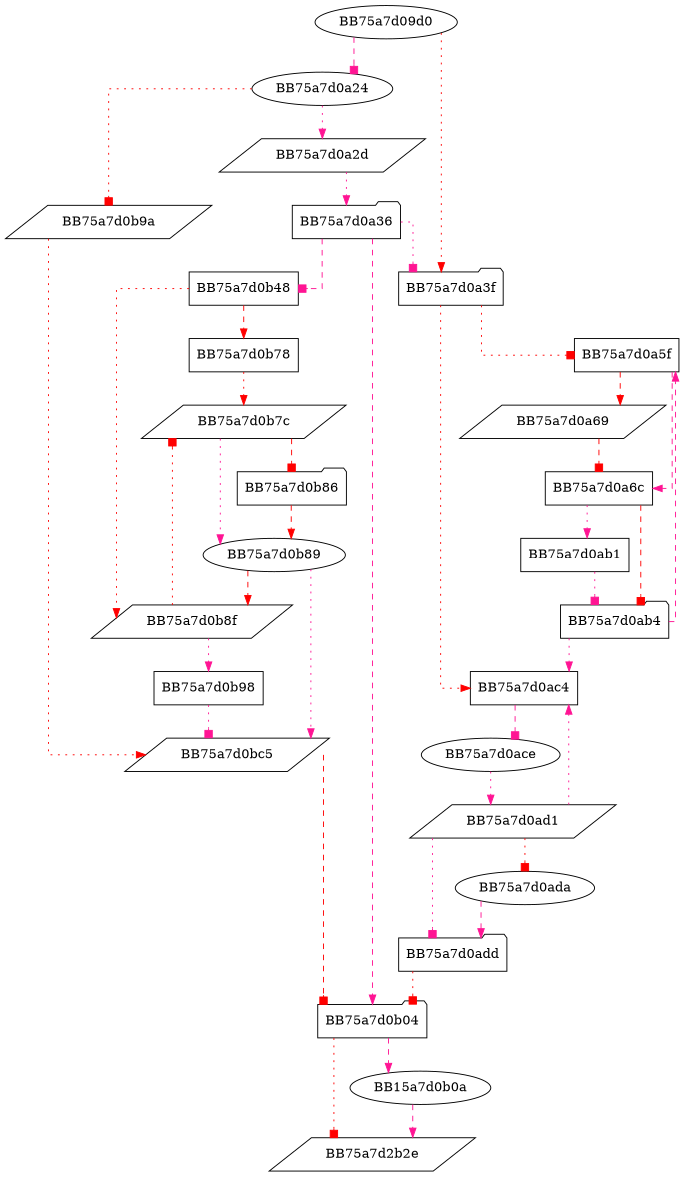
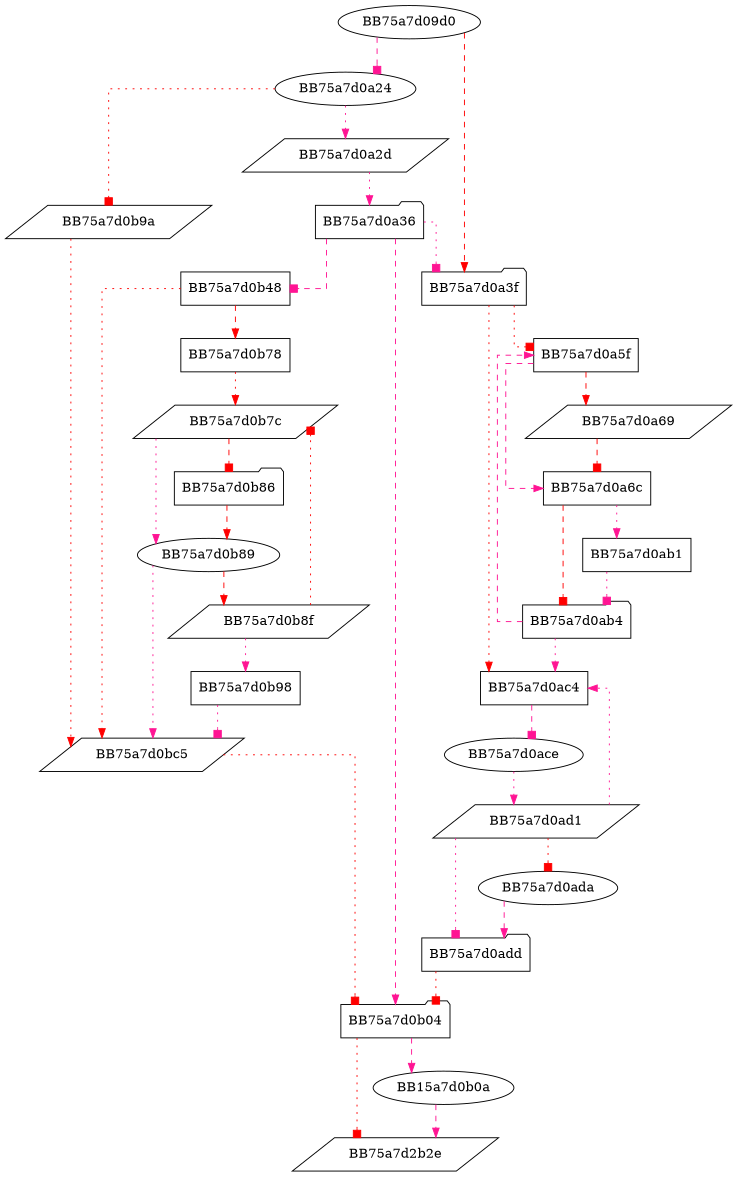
(441, 148) -> (464, 148)
(116, 412) -> (102, 469)
(324, 875) -> (355, 809)
